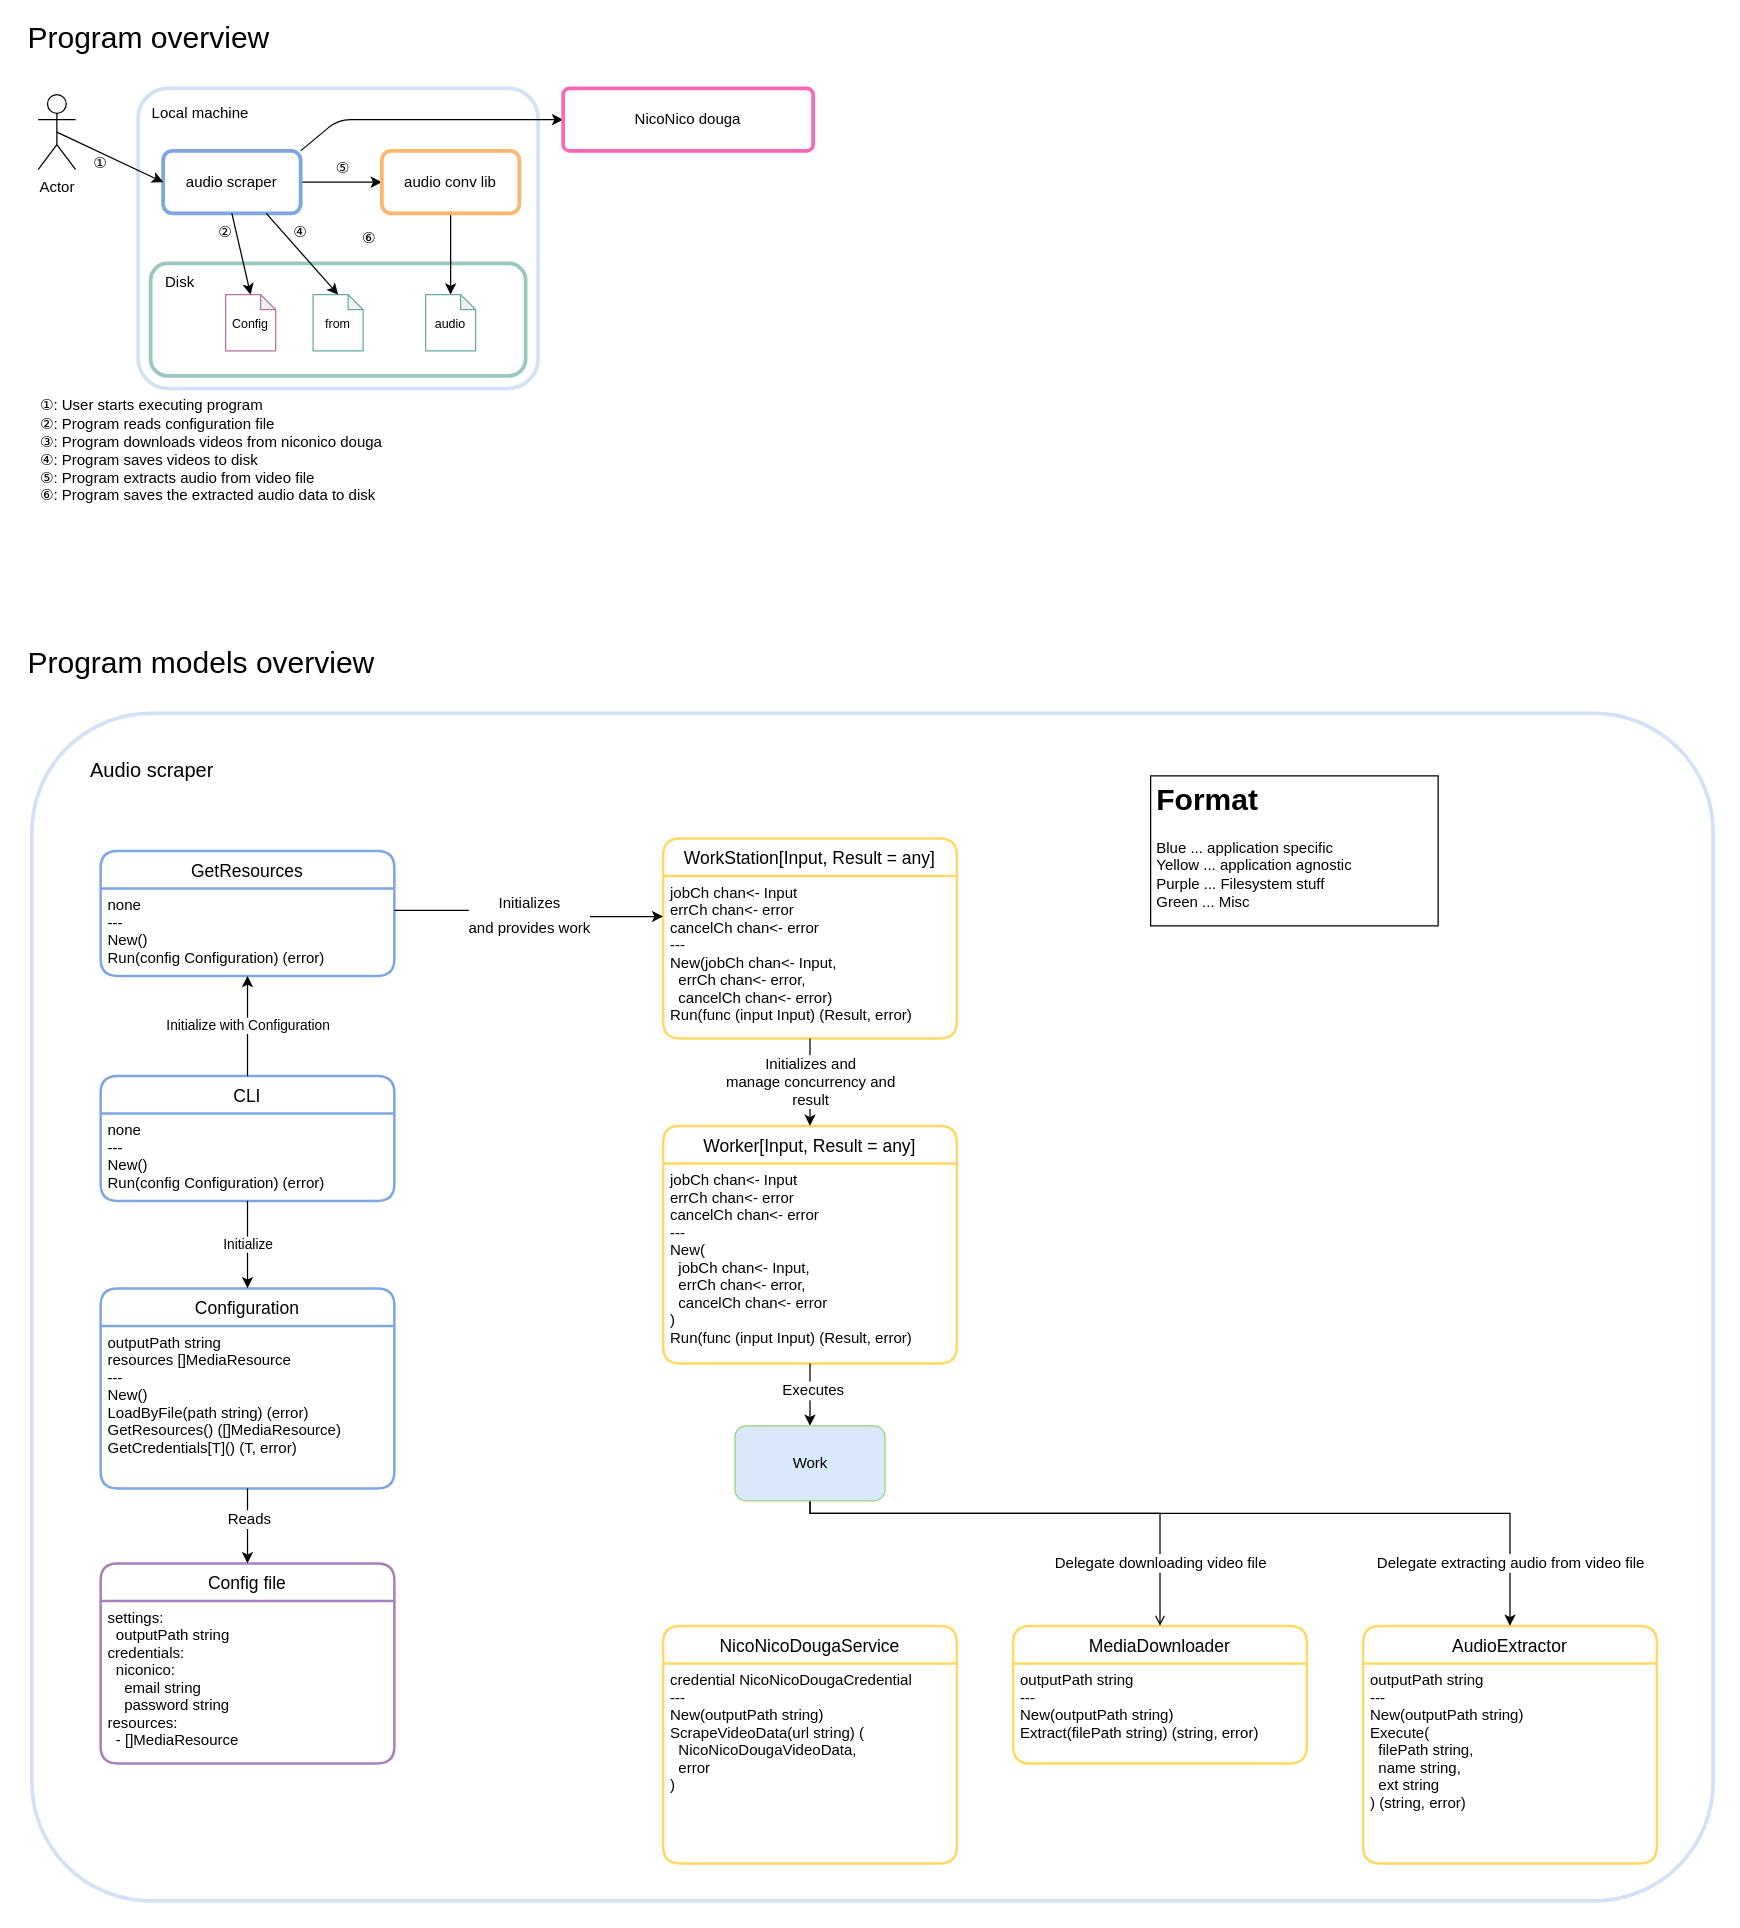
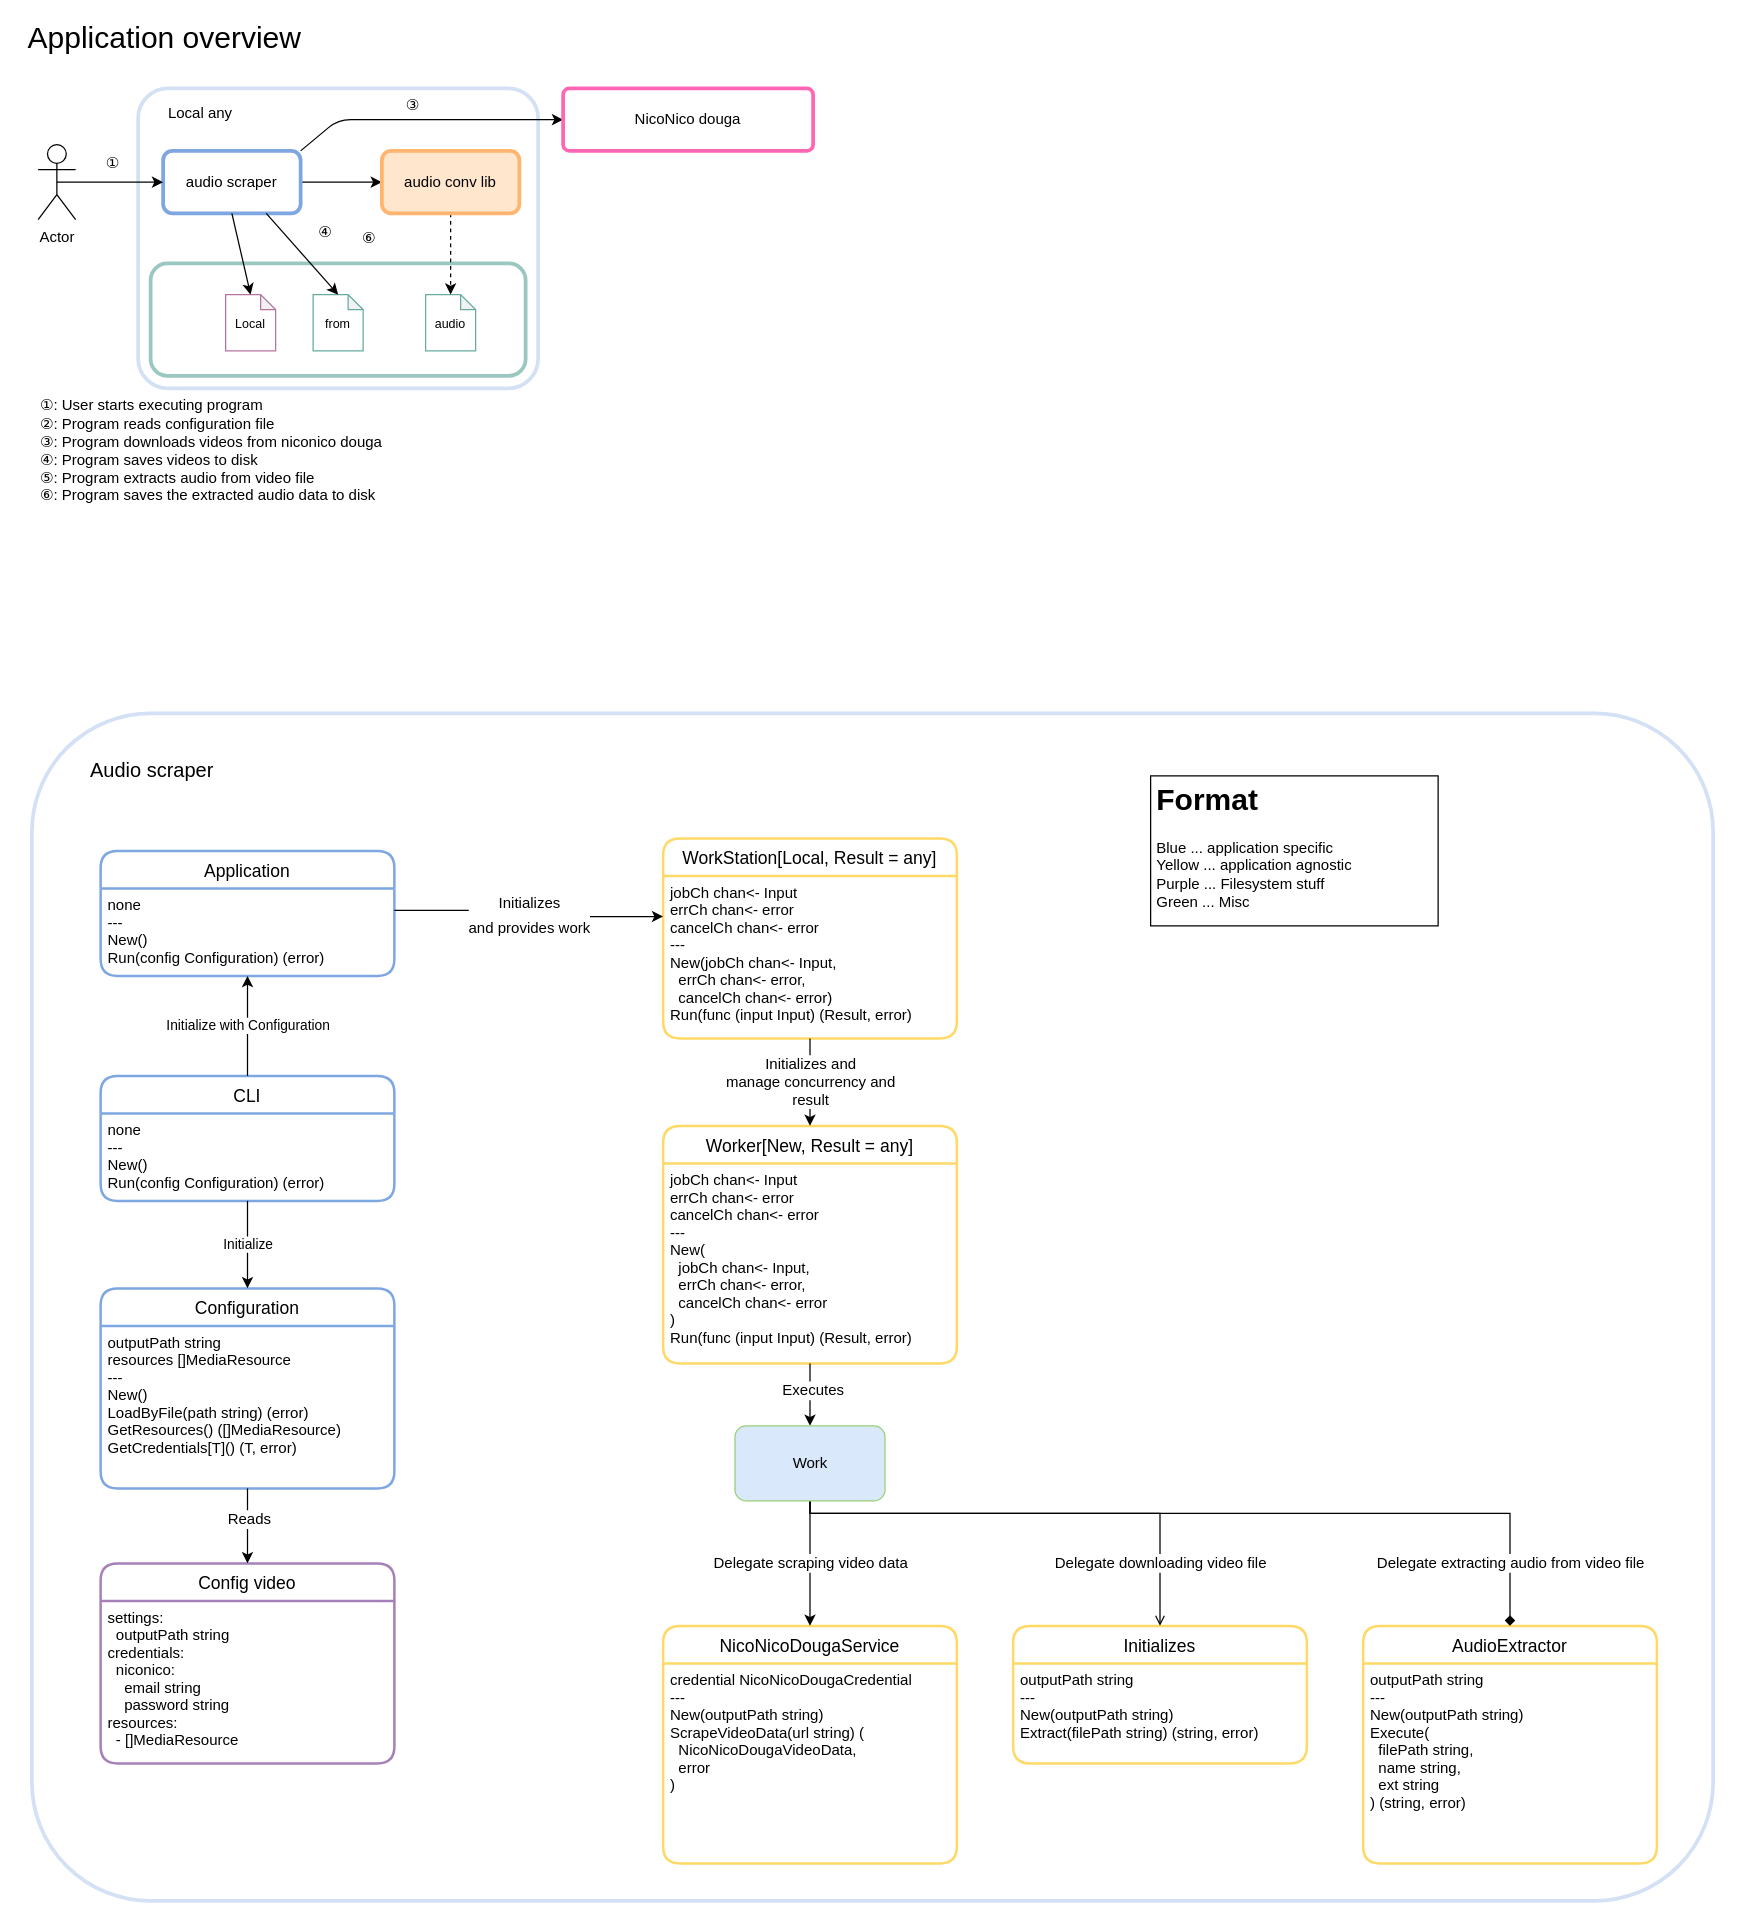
(155, 38) -> (171, 38)
none -> (413, 106)
(201, 113) -> (201, 113)
(57, 132) -> (57, 182)
(101, 163) -> (113, 163)
(343, 168) -> none
(451, 182) -> (451, 182)
(226, 232) -> none
(301, 232) -> (326, 232)
(451, 250) -> (451, 250)
(194, 282) -> none
(251, 323) -> (251, 323)
(213, 663) -> none
(809, 858) -> (809, 858)
(247, 870) -> (247, 870)
(809, 1145) -> (809, 1145)
none -> (810, 1567)
(247, 1583) -> (247, 1583)
(1510, 1616) -> (1510, 1615)
(1159, 1645) -> (1159, 1645)
